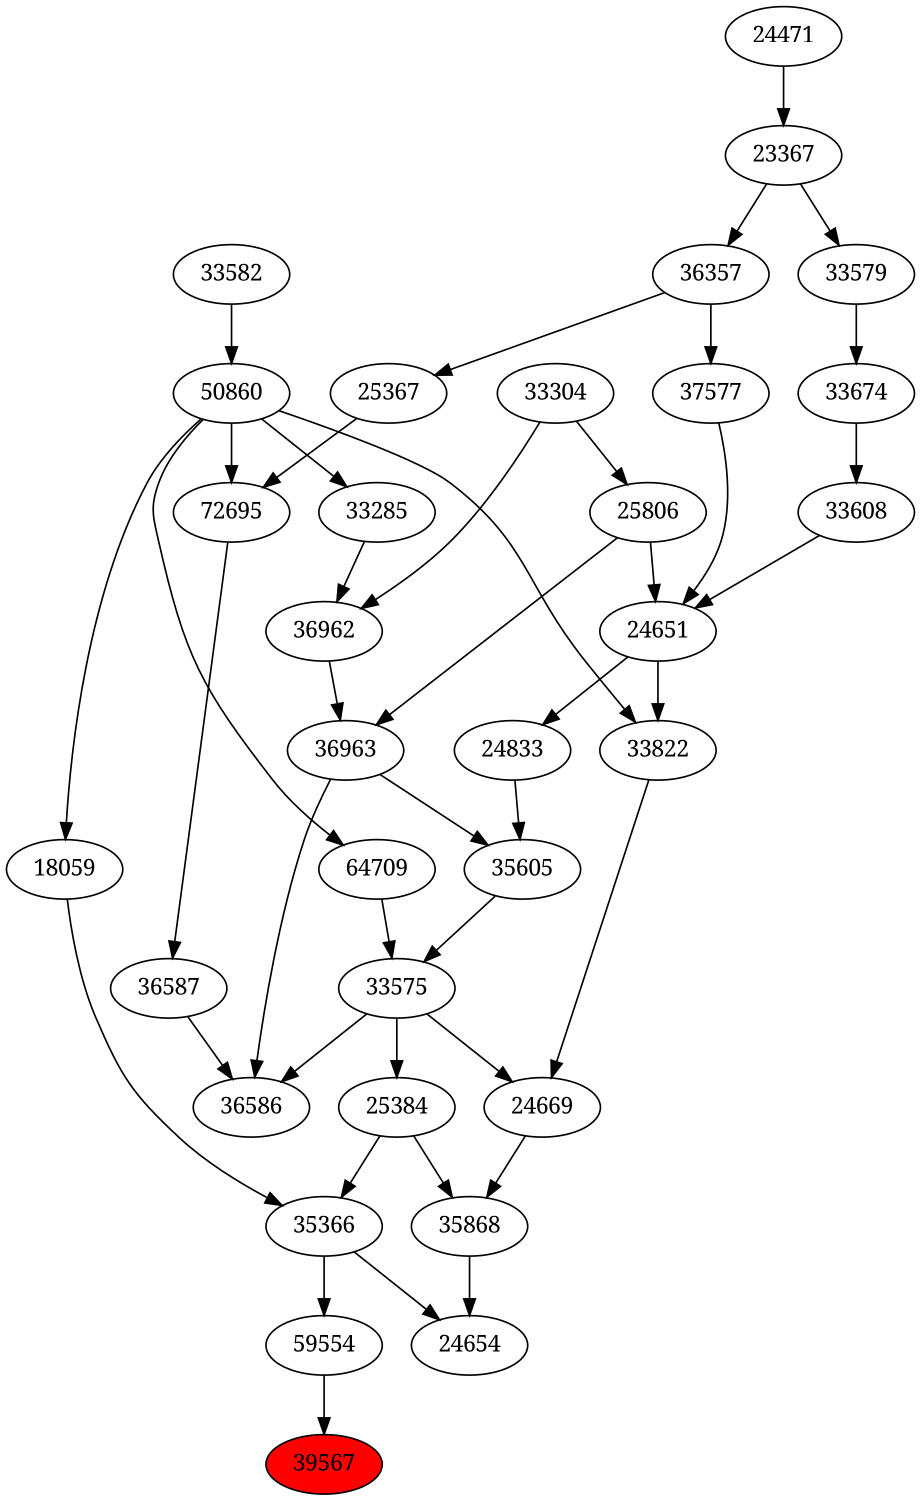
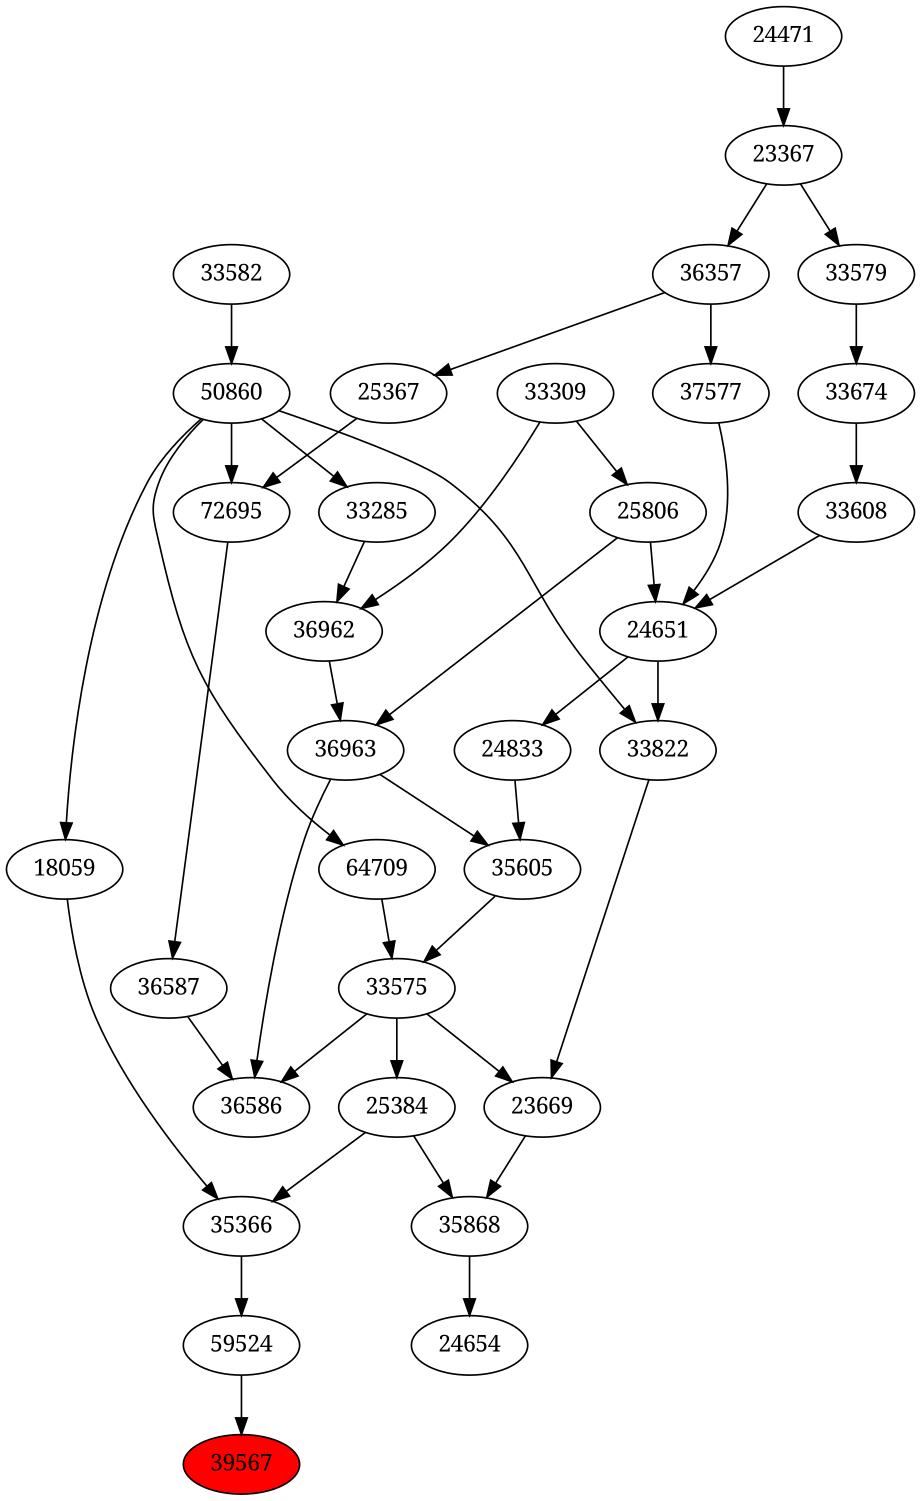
(555, 393) -> (555, 393)
(542, 1107) -> (542, 1107)
(390, 1281) -> none
(324, 1345) -> (241, 1345)
